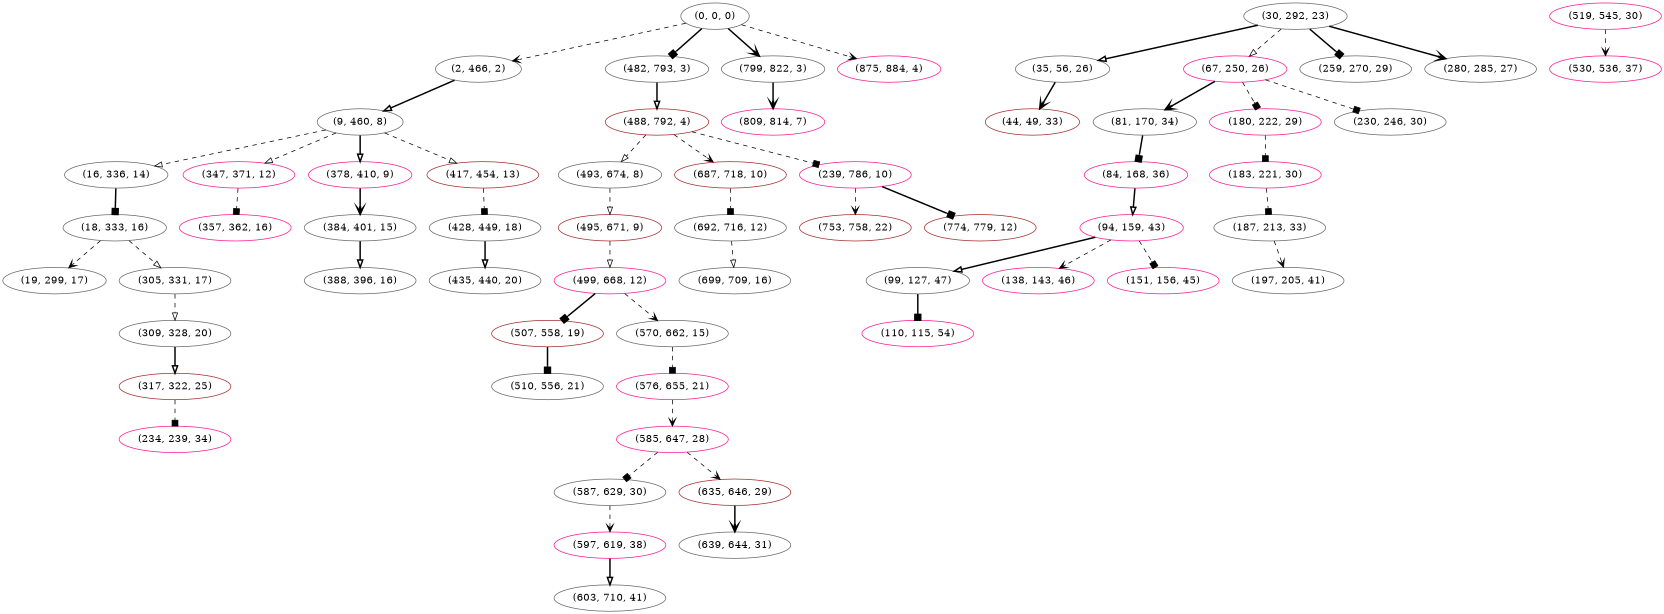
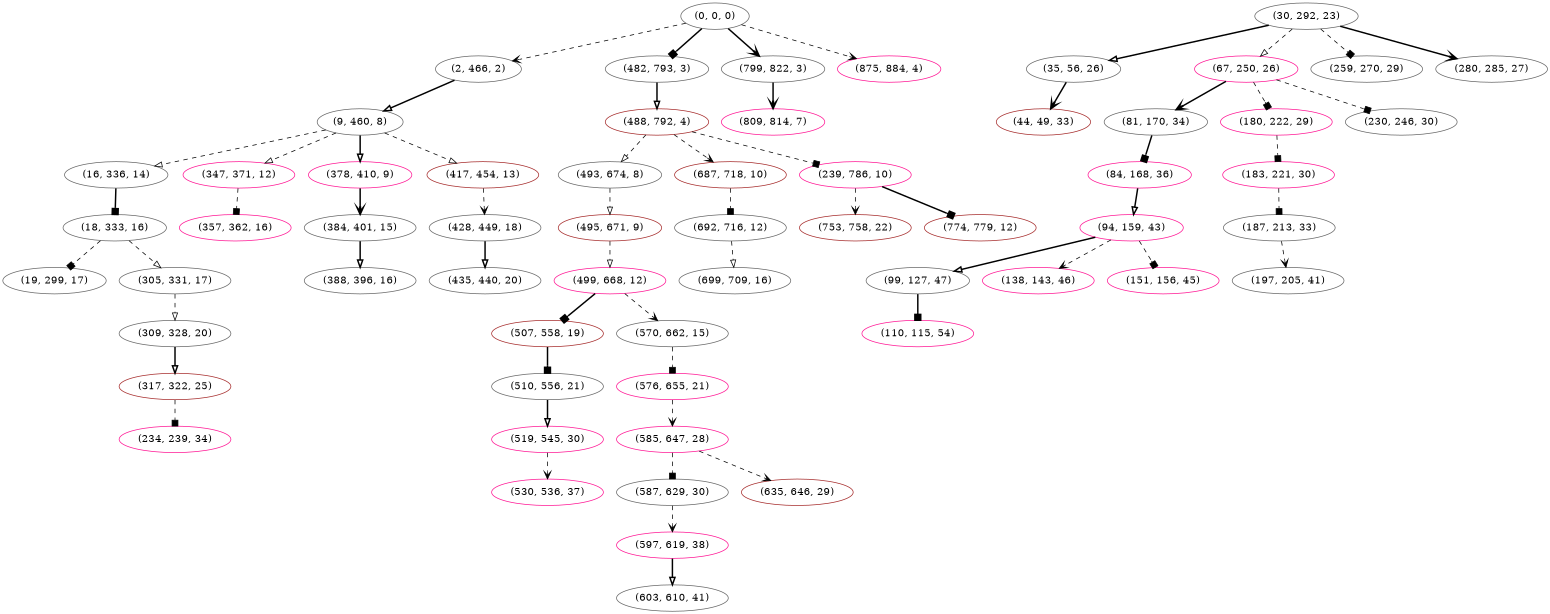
(1323, 40) -> (1334, 40)
(484, 198) -> (484, 198)
(87, 252) -> (87, 252)
none -> (548, 409)
(735, 545) -> none
(610, 598) -> (672, 598)
